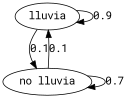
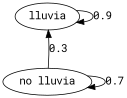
(30, 45) -> none
(58, 49) -> (58, 49)
